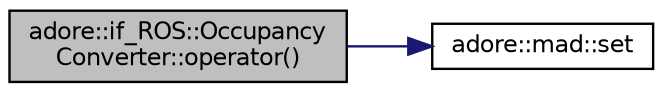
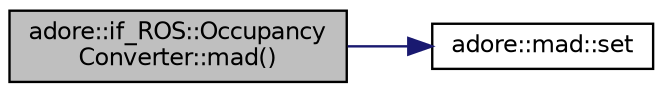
(178, 46) -> (178, 46)
